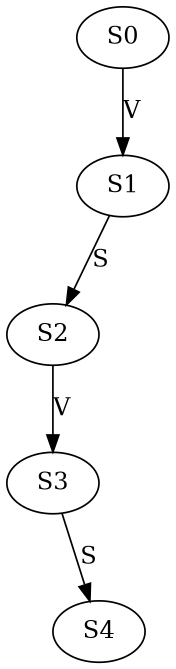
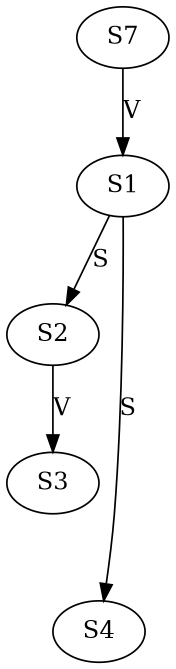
(123, 38) -> (123, 38)
(73, 549) -> (121, 401)
